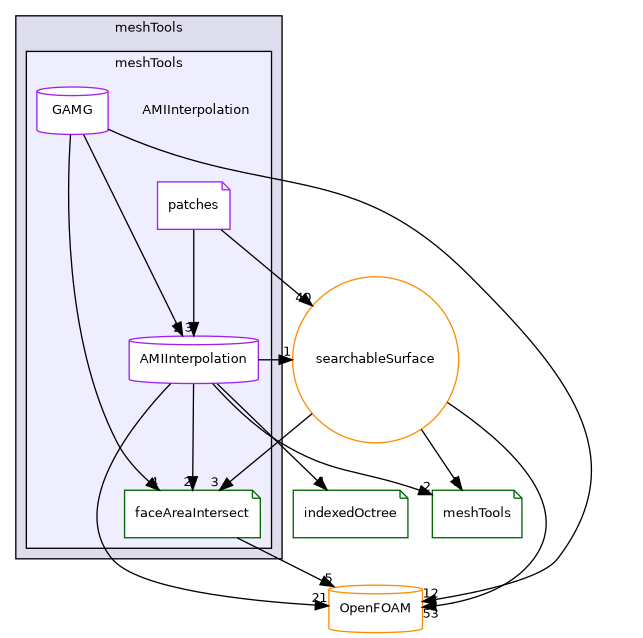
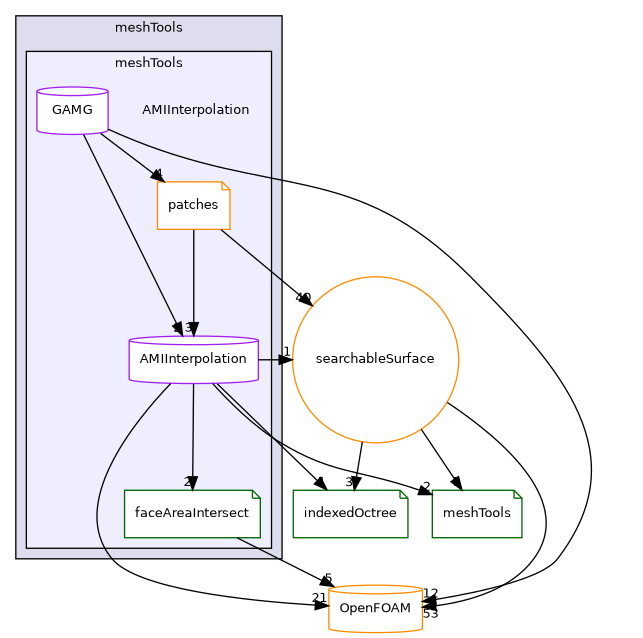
(194, 206) -> (194, 206)
(78, 317) -> (127, 153)
(263, 455) -> (359, 459)
